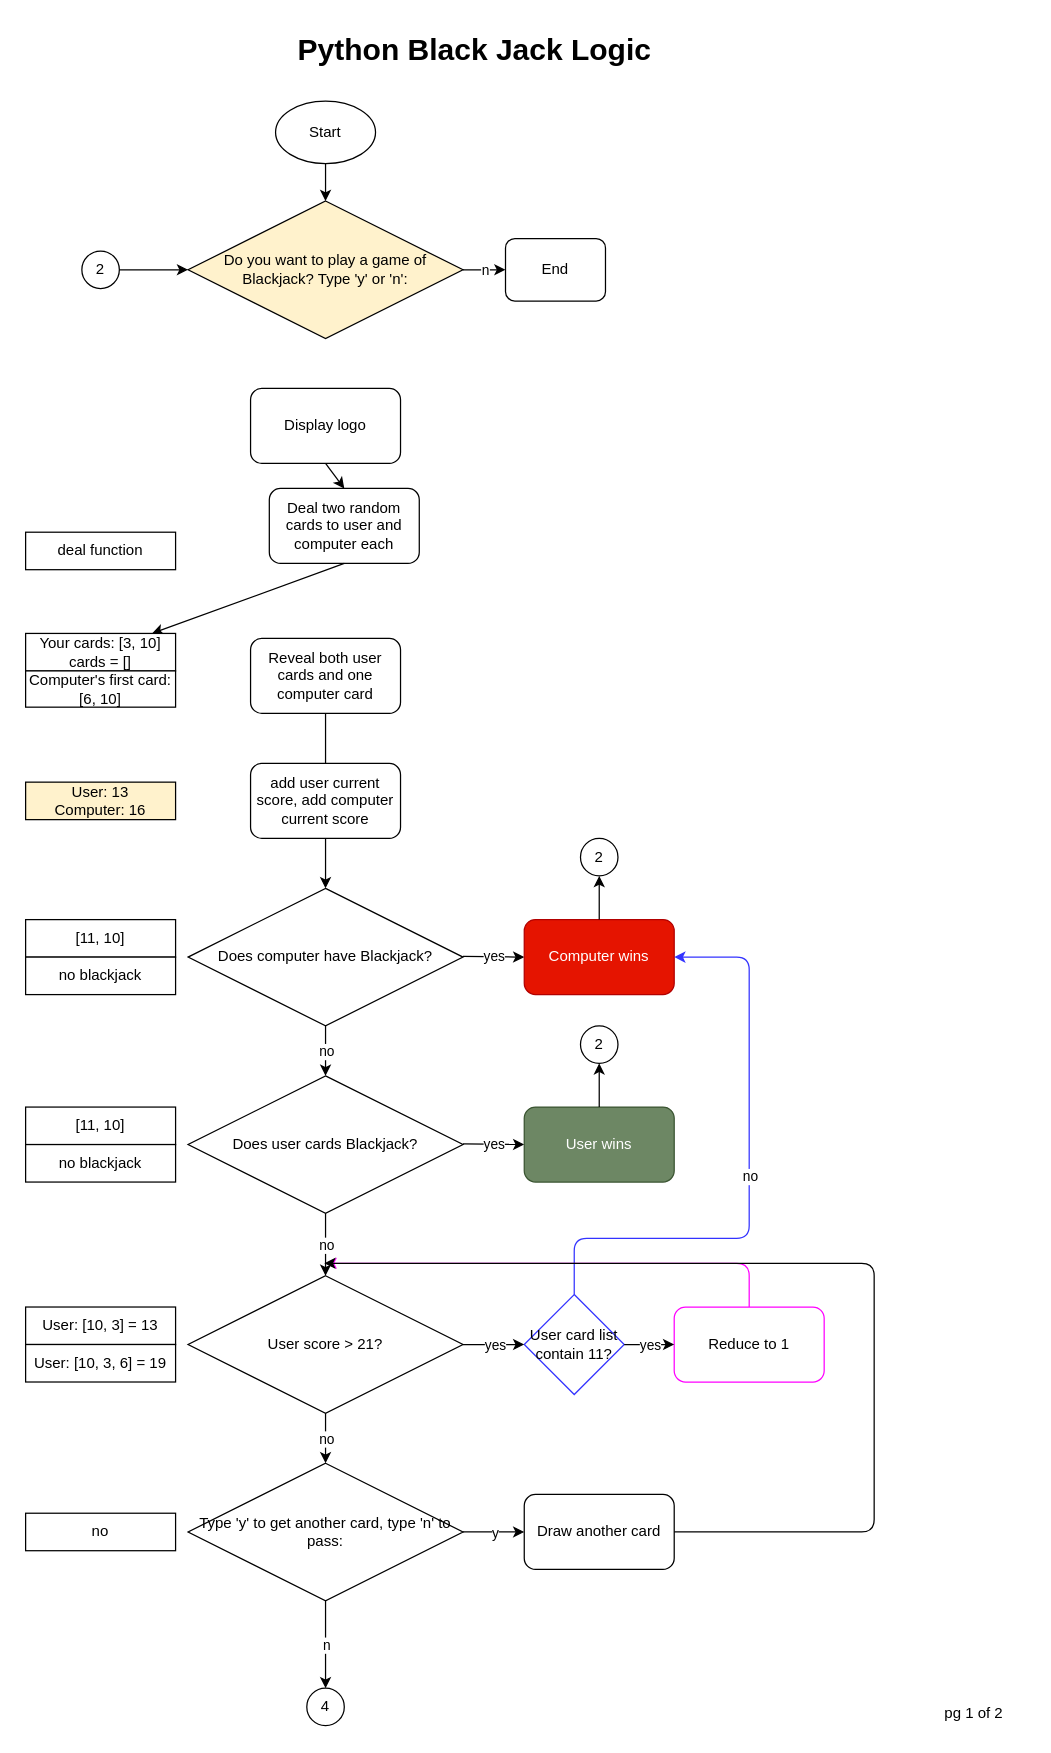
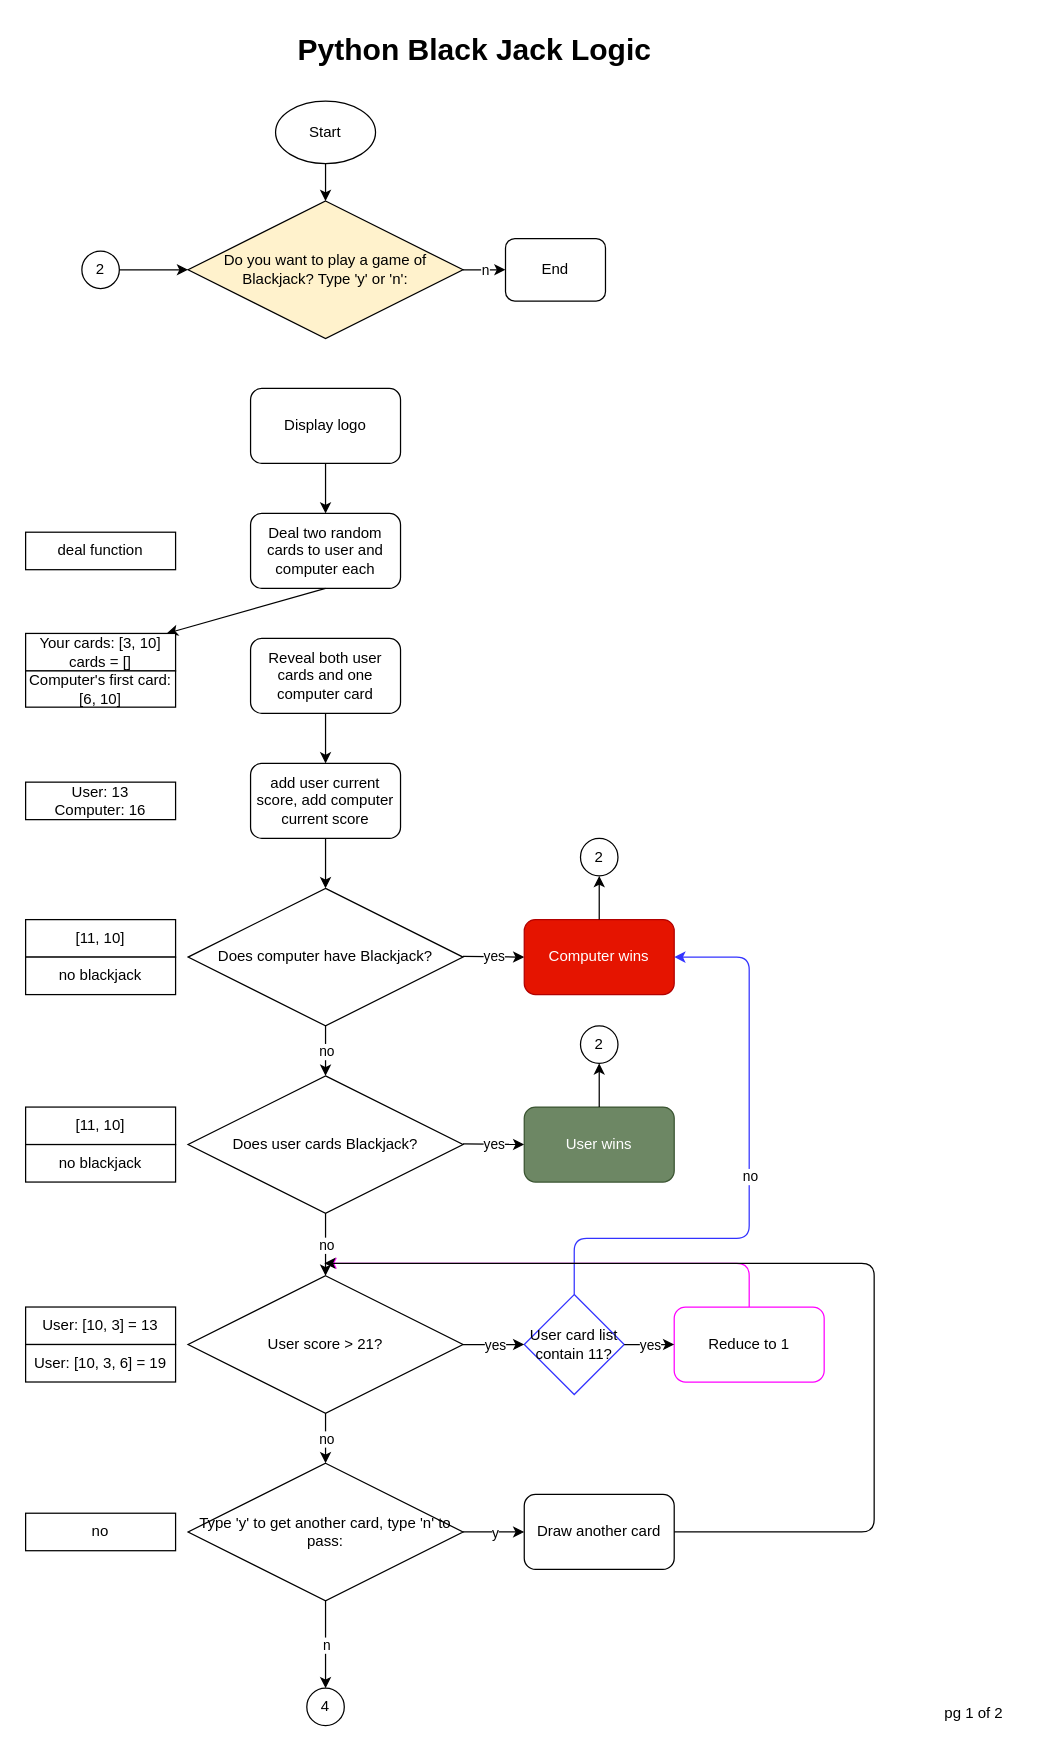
(344, 526) -> (326, 551)
(326, 756) -> (326, 753)
(101, 801) -> (101, 801)
